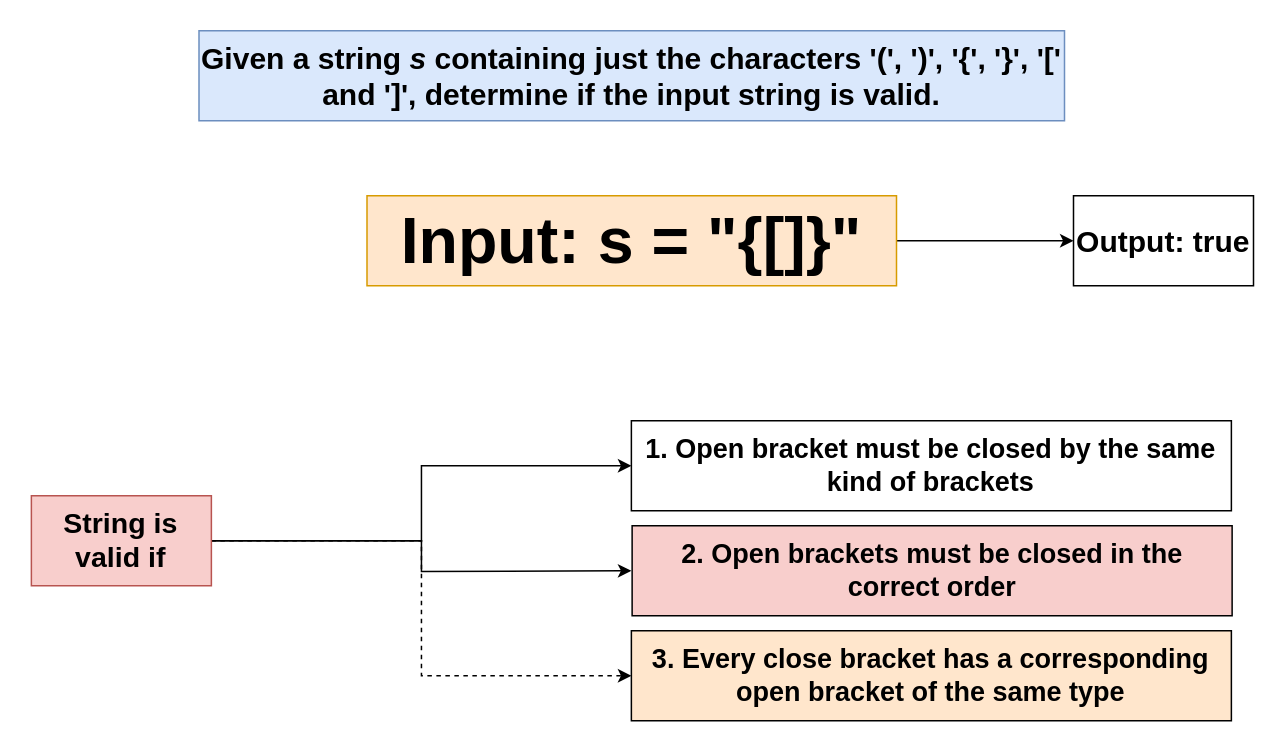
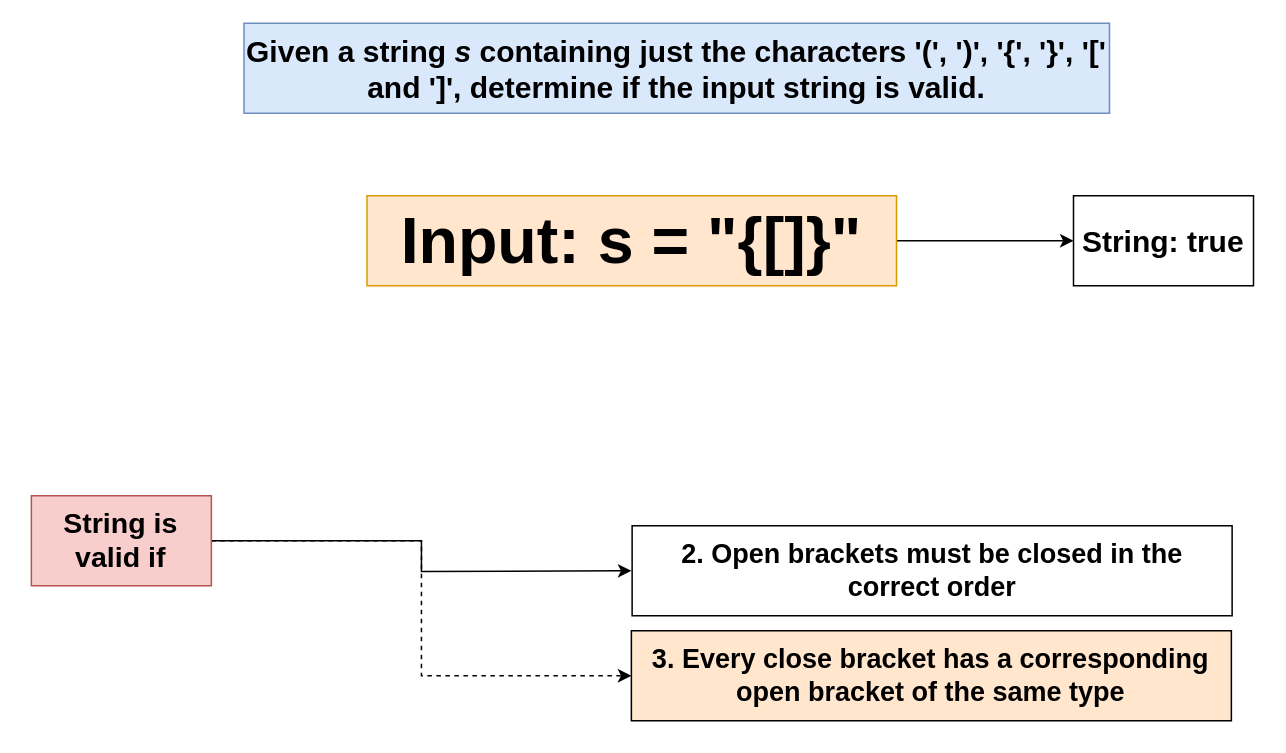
(632, 76) -> (677, 68)
(1163, 241) -> (1163, 241)
(485, 466) -> none
(931, 466) -> none
(932, 571) -> (932, 571)
